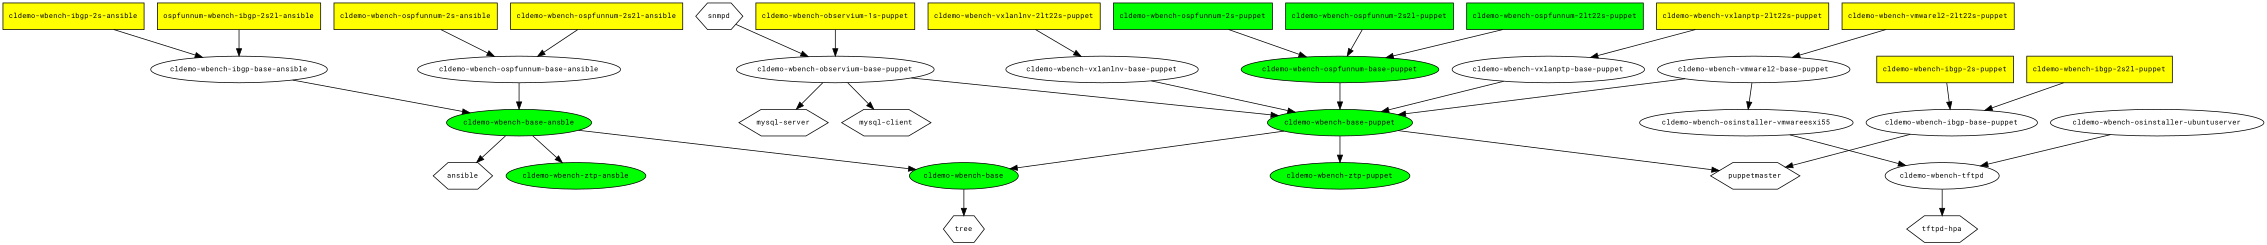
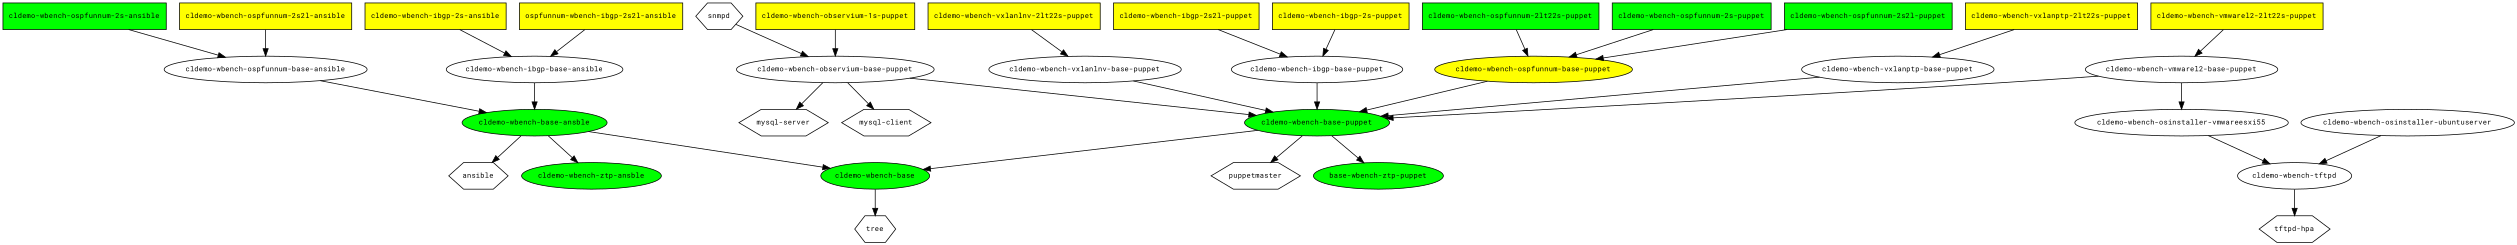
(416, 16) -> (85, 16)
(1340, 69) -> (1534, 69)
(1860, 147) -> (1317, 92)
(1340, 176) -> (1378, 176)
